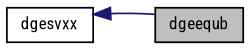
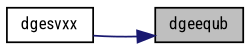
(133, 13) -> (115, 37)
